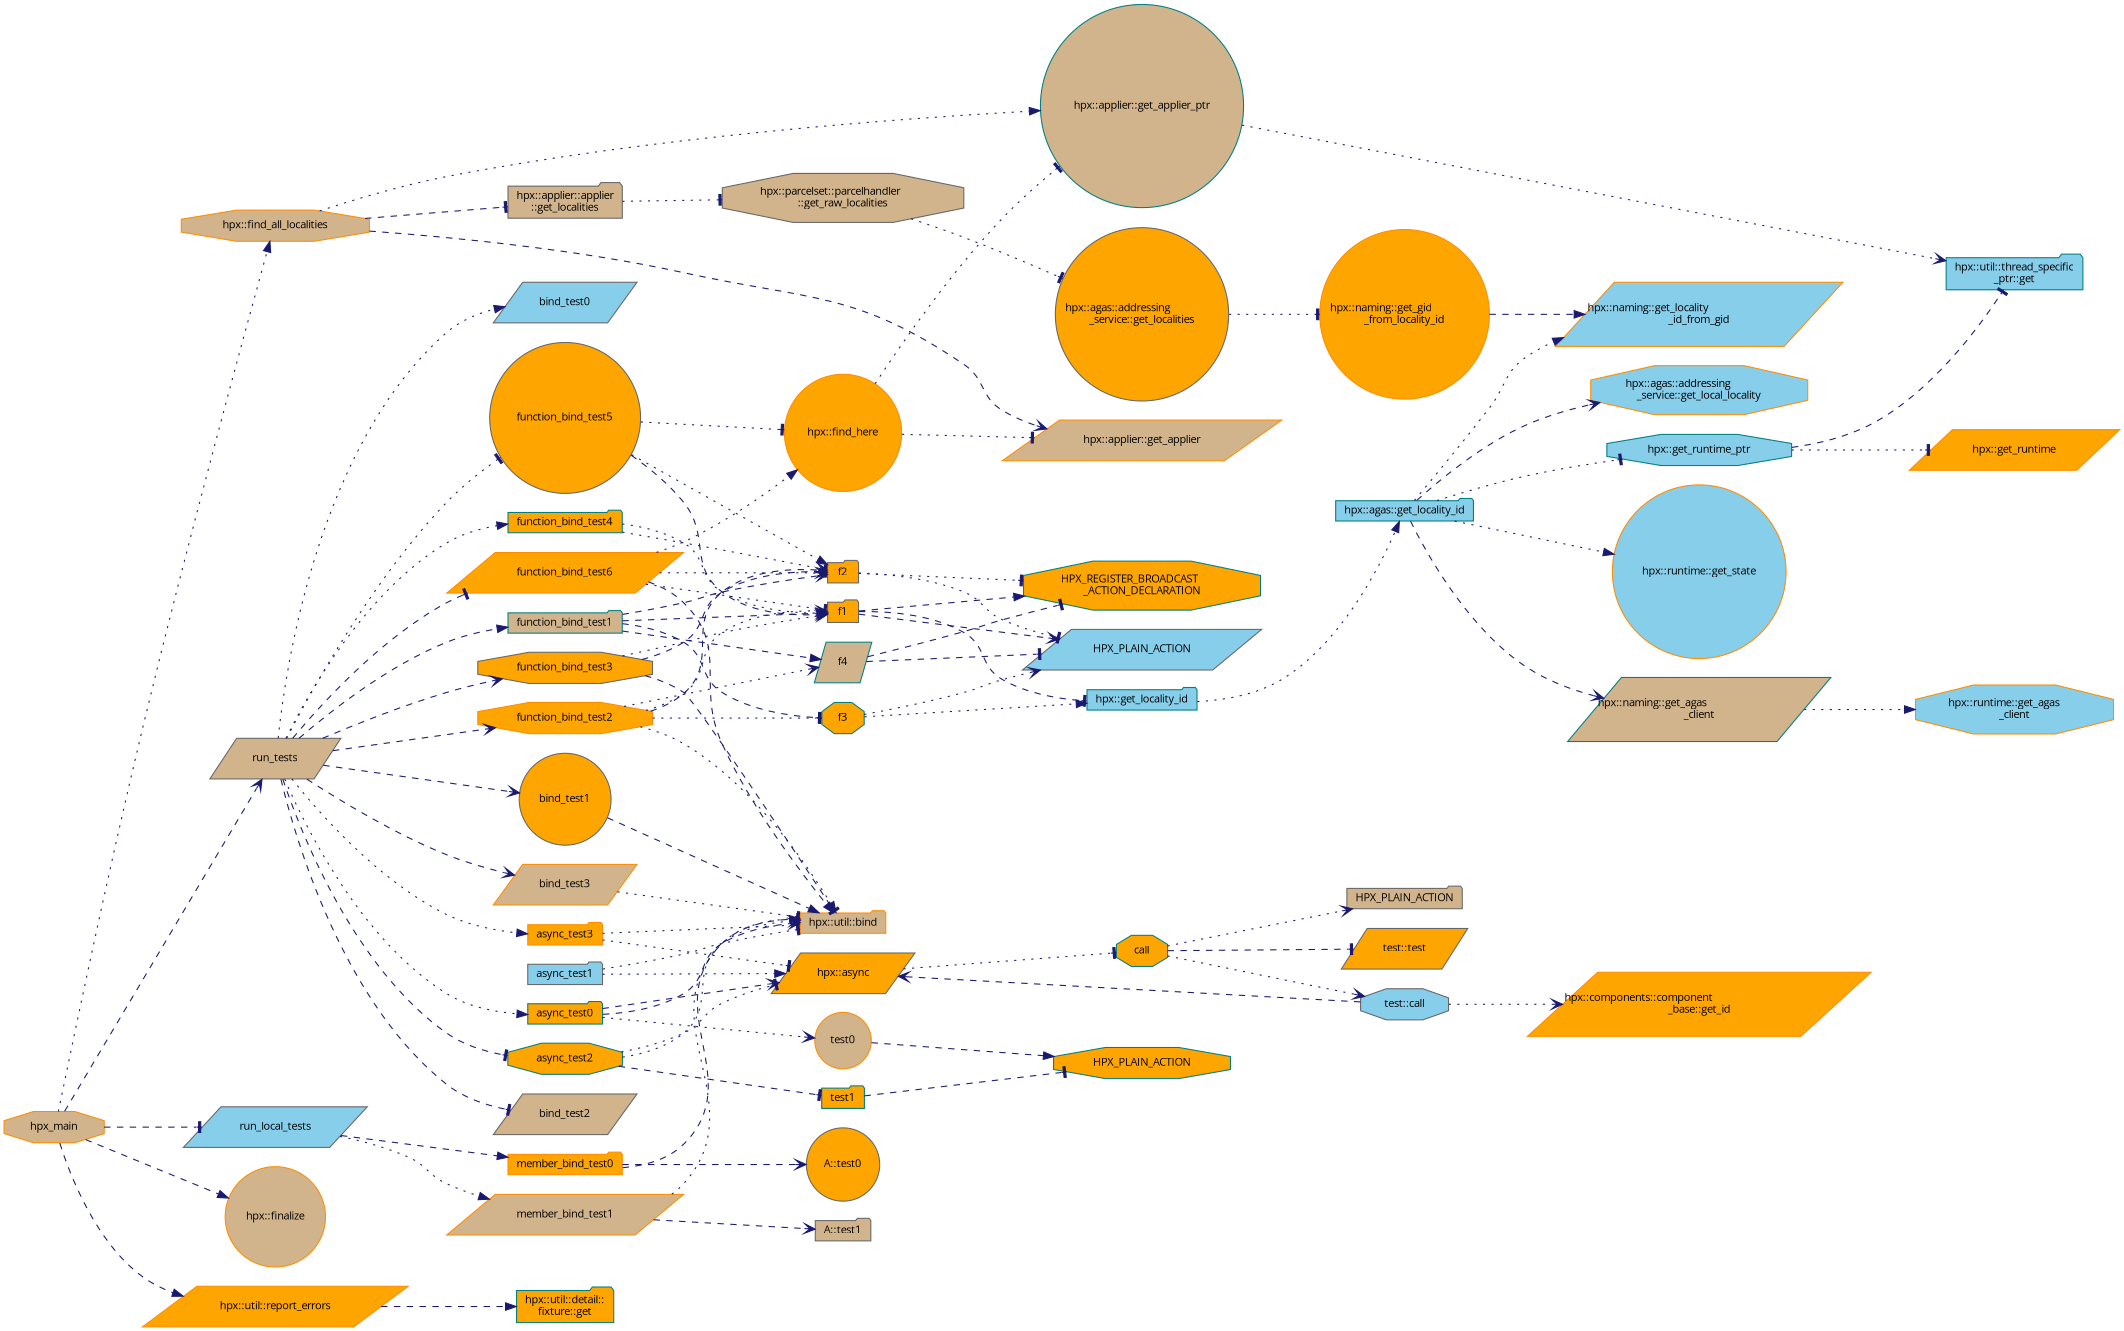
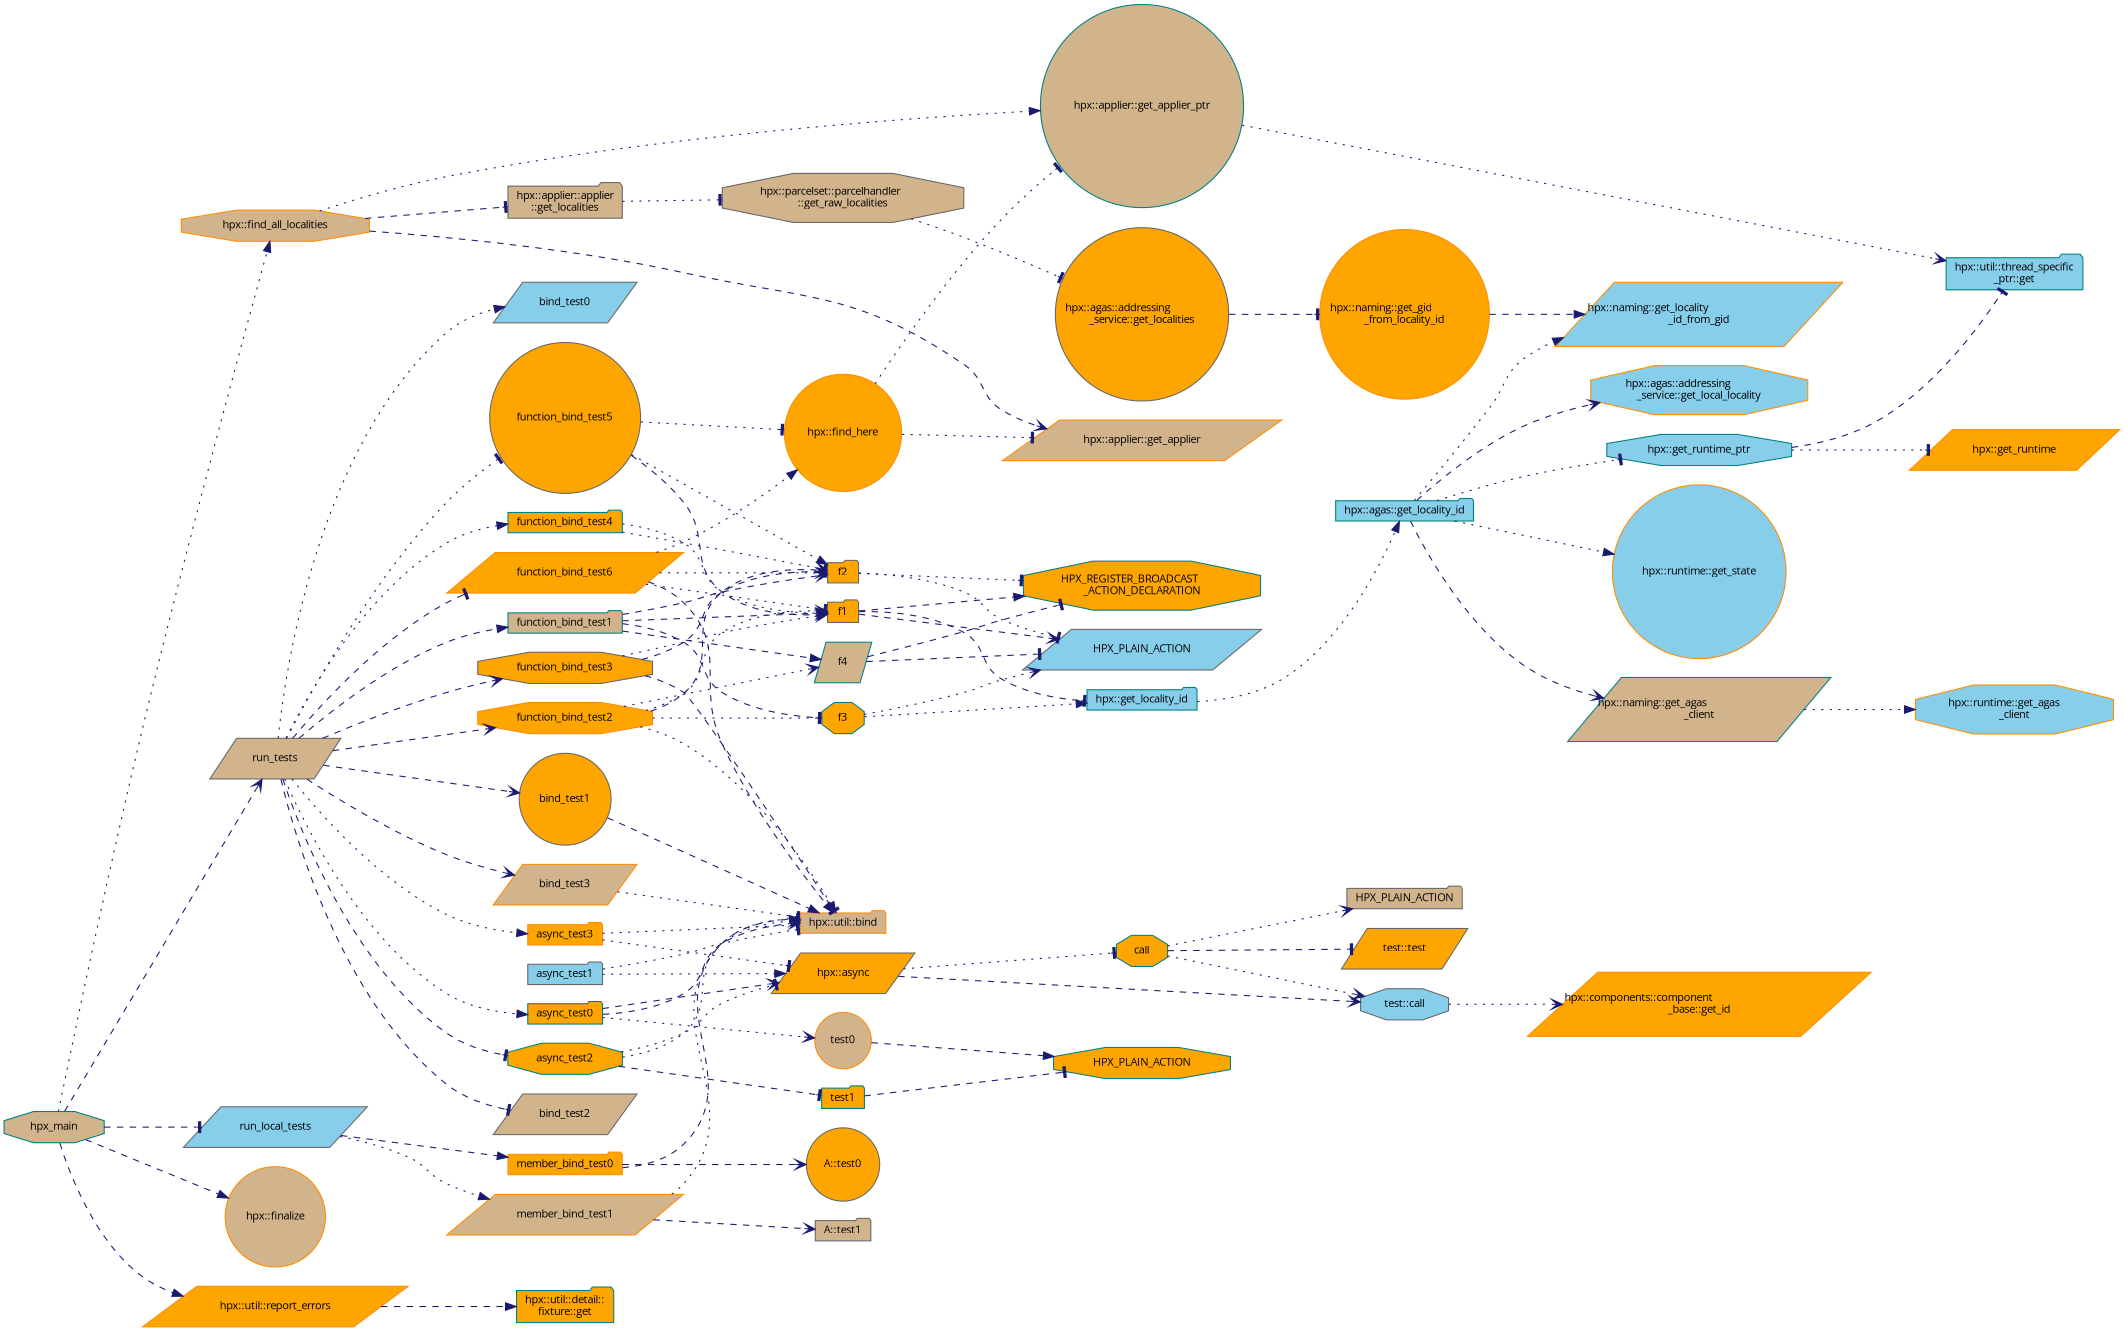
(1272, 314) -> (1272, 314)
(1135, 989) -> (1124, 989)
(54, 1127) -> (54, 1127)
